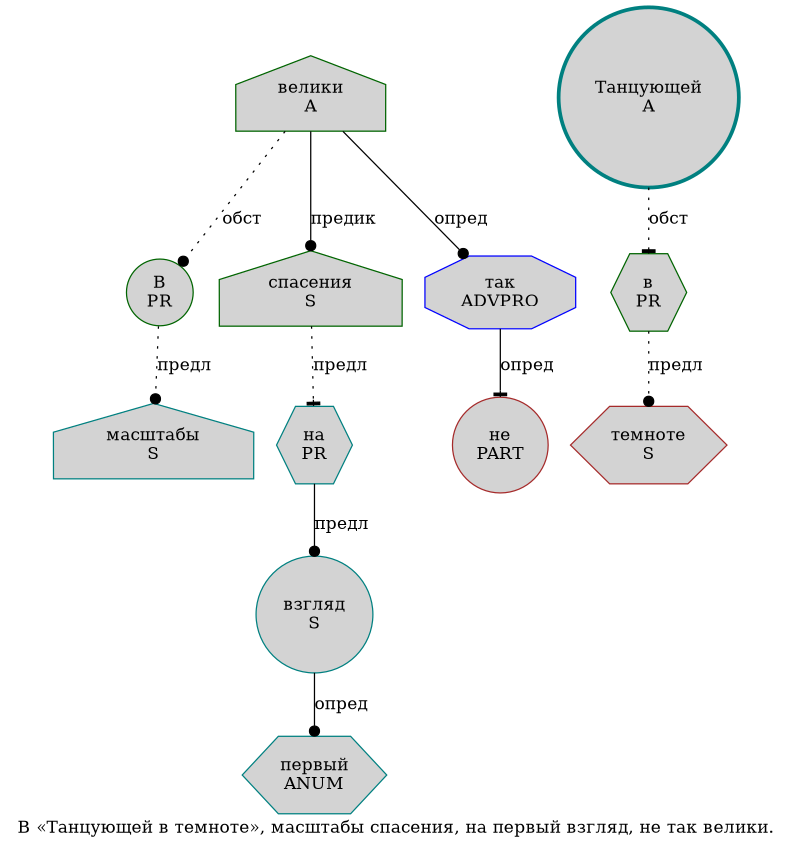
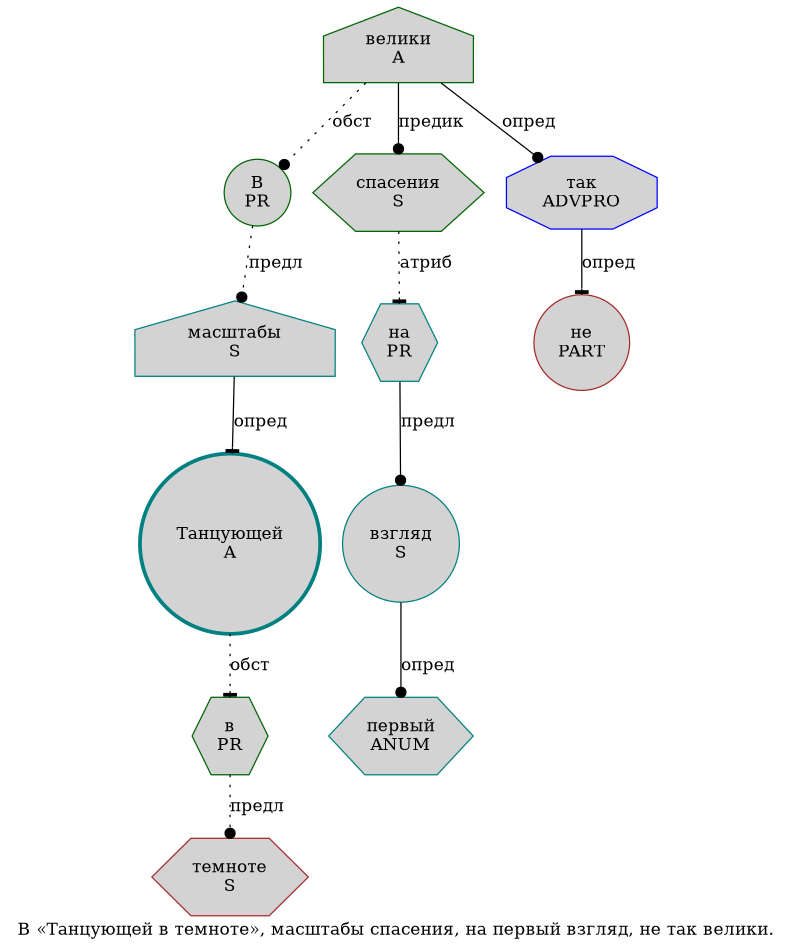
(311, 292) -> (398, 193)
(341, 366) -> (427, 263)
none -> (233, 412)
